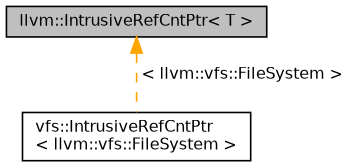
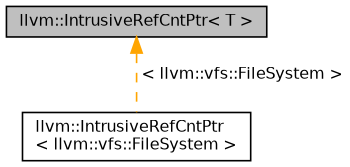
(137, 137) -> (137, 137)
